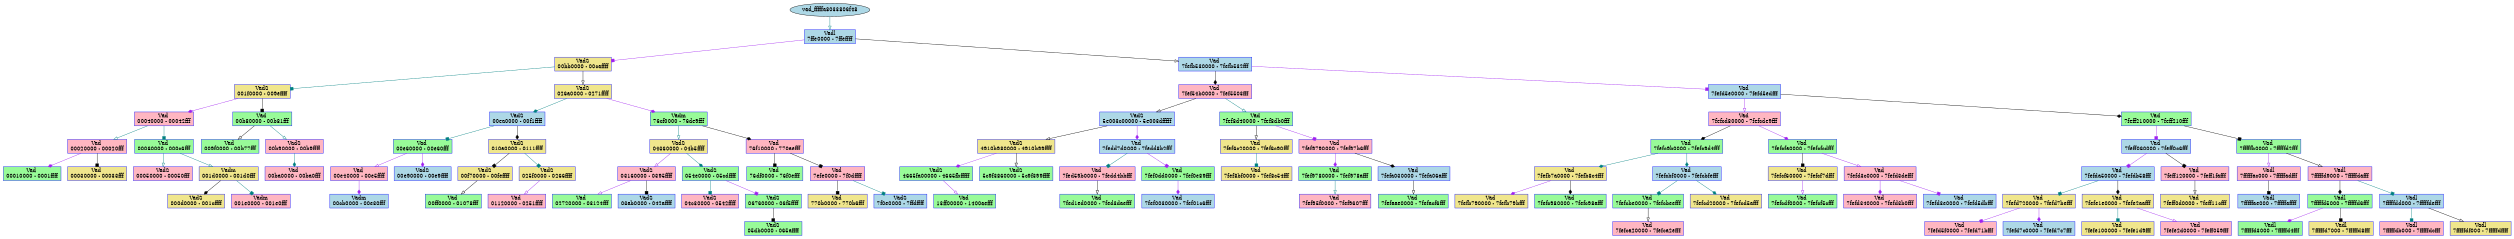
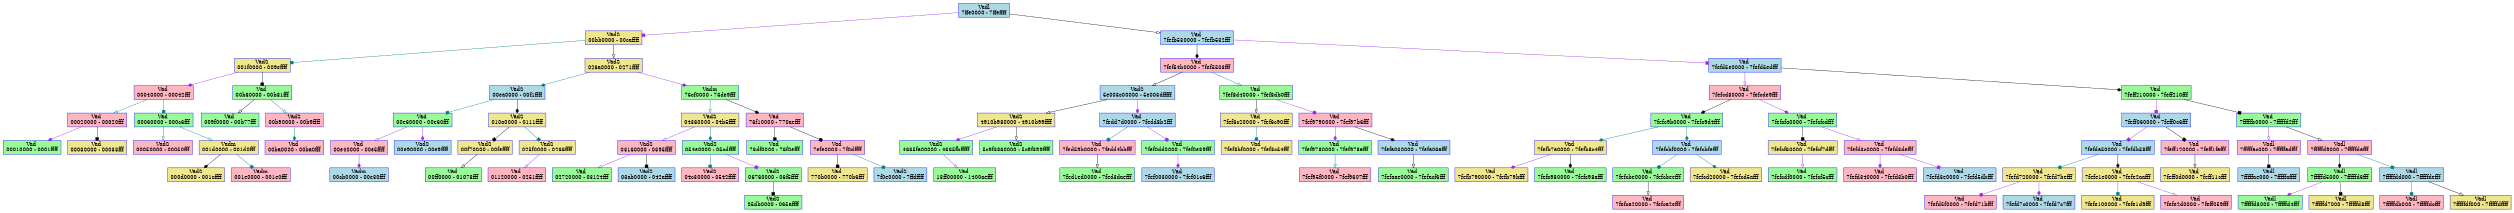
(830, 10) -> none
